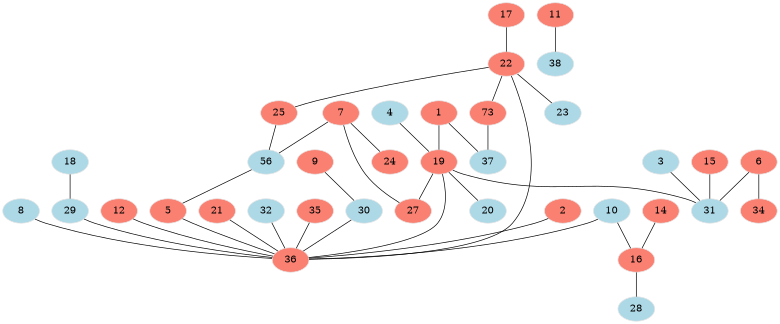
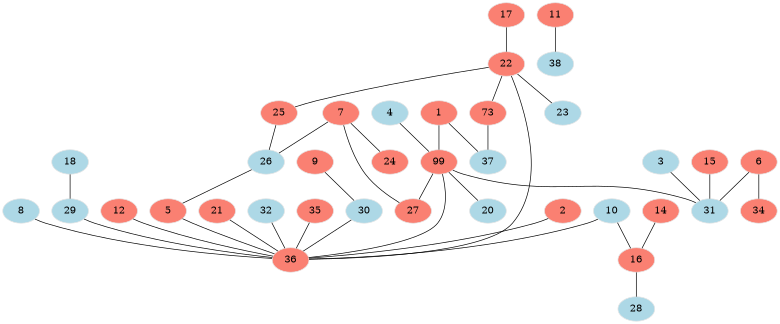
(266, 162) -> (266, 162)
(439, 162) -> (439, 162)
